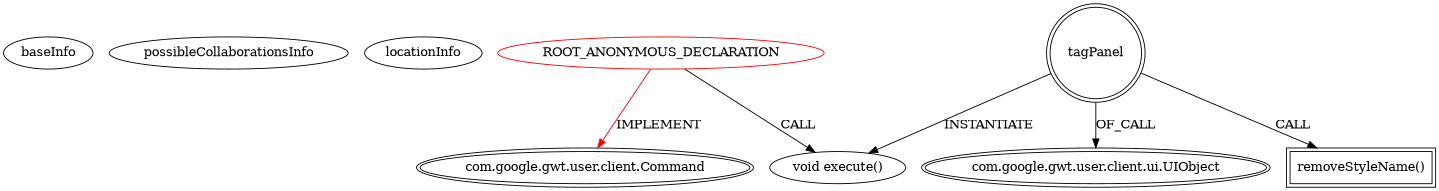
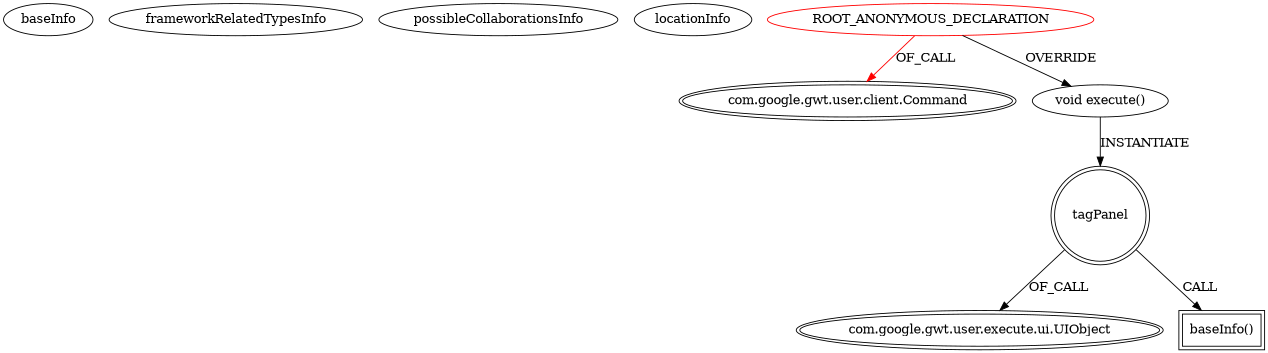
none -> (236, 20)
(964, 112) -> (1100, 137)
(659, 125) -> (926, 58)
(798, 125) -> (1061, 58)
(1096, 168) -> (980, 330)
(1361, 168) -> (1222, 330)
